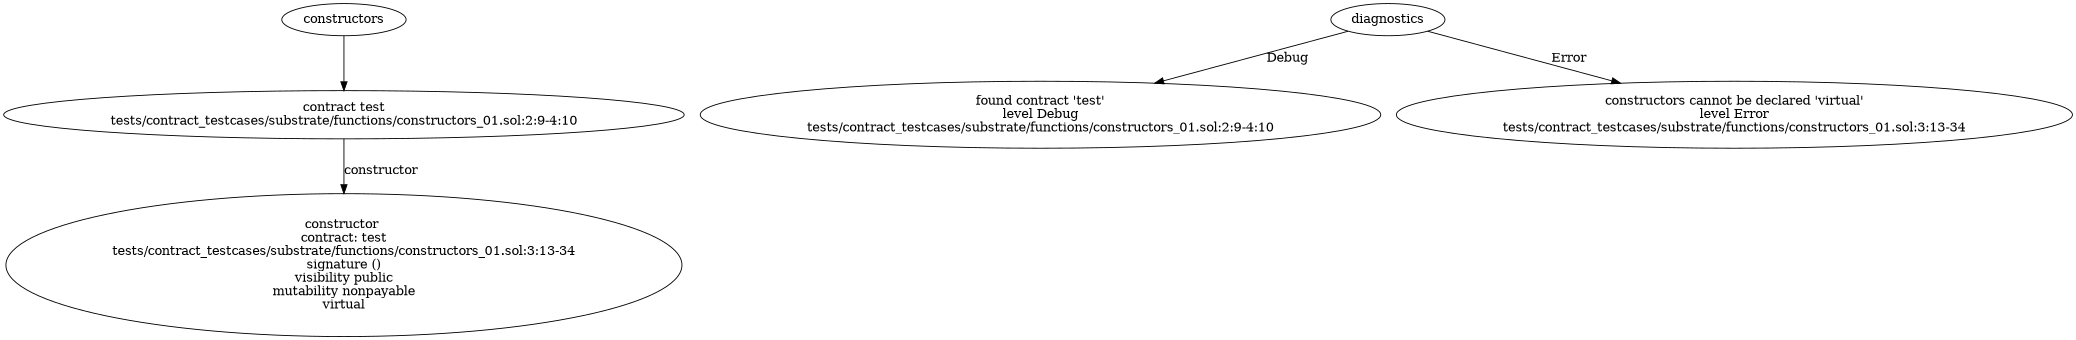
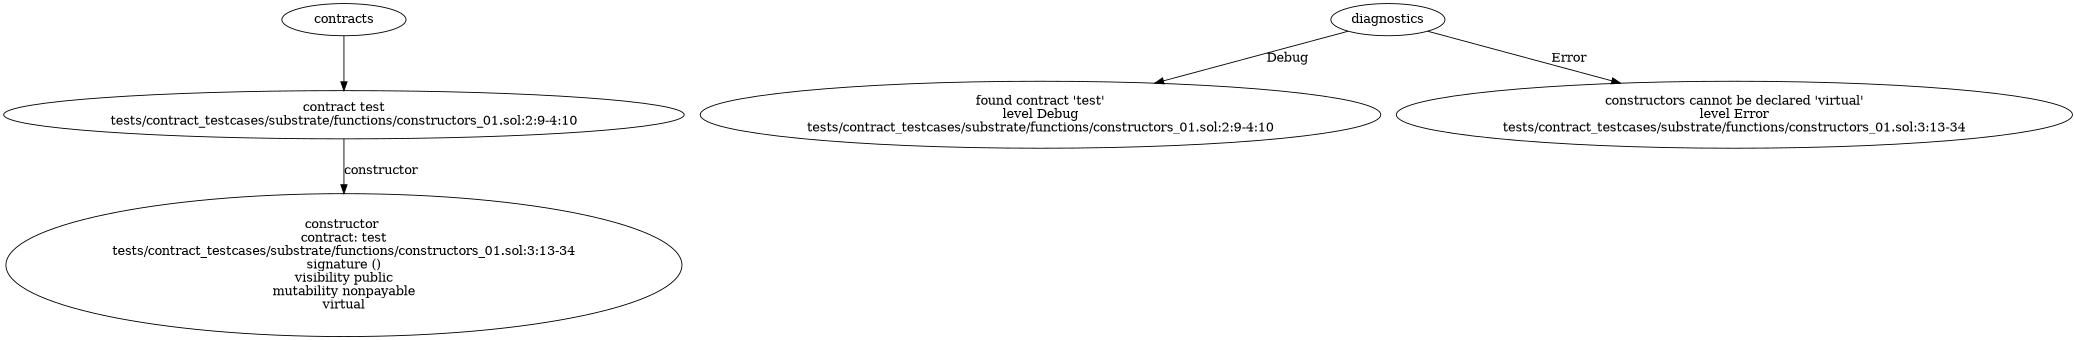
(344, 20) -> (344, 20)
